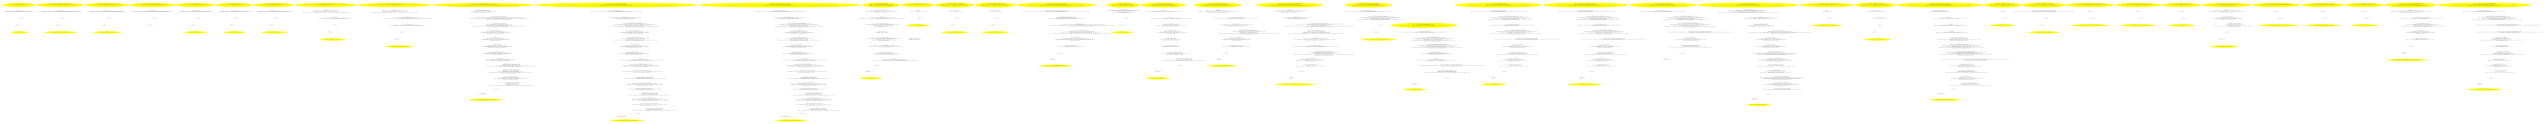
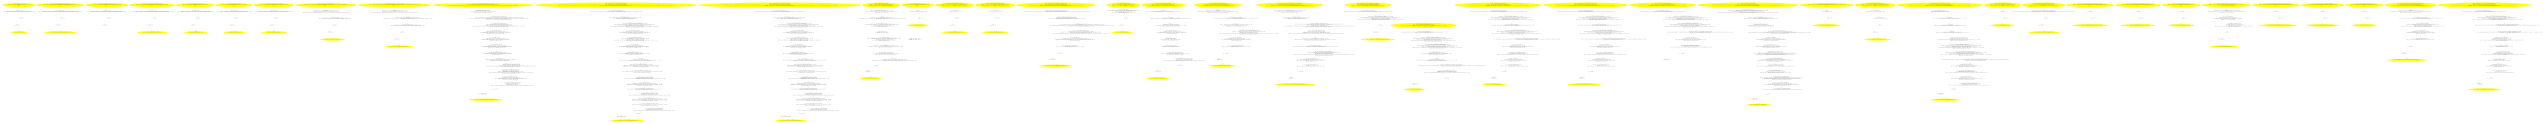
(107, 32) -> none
none -> (152, 32)
